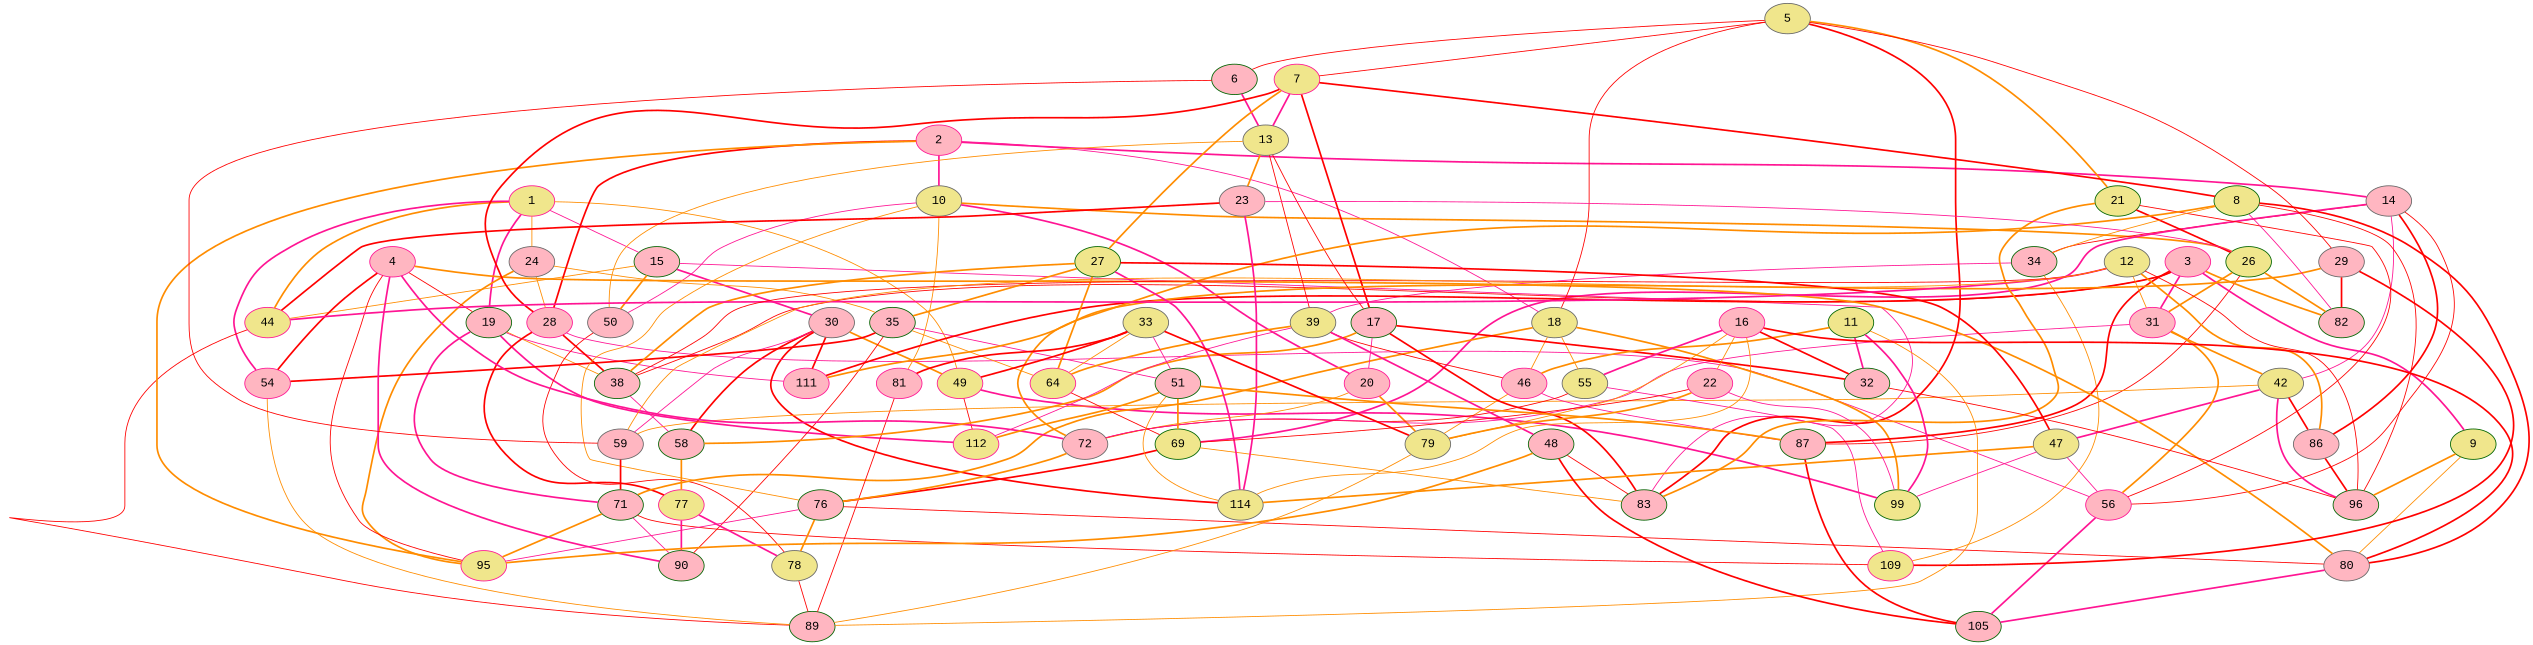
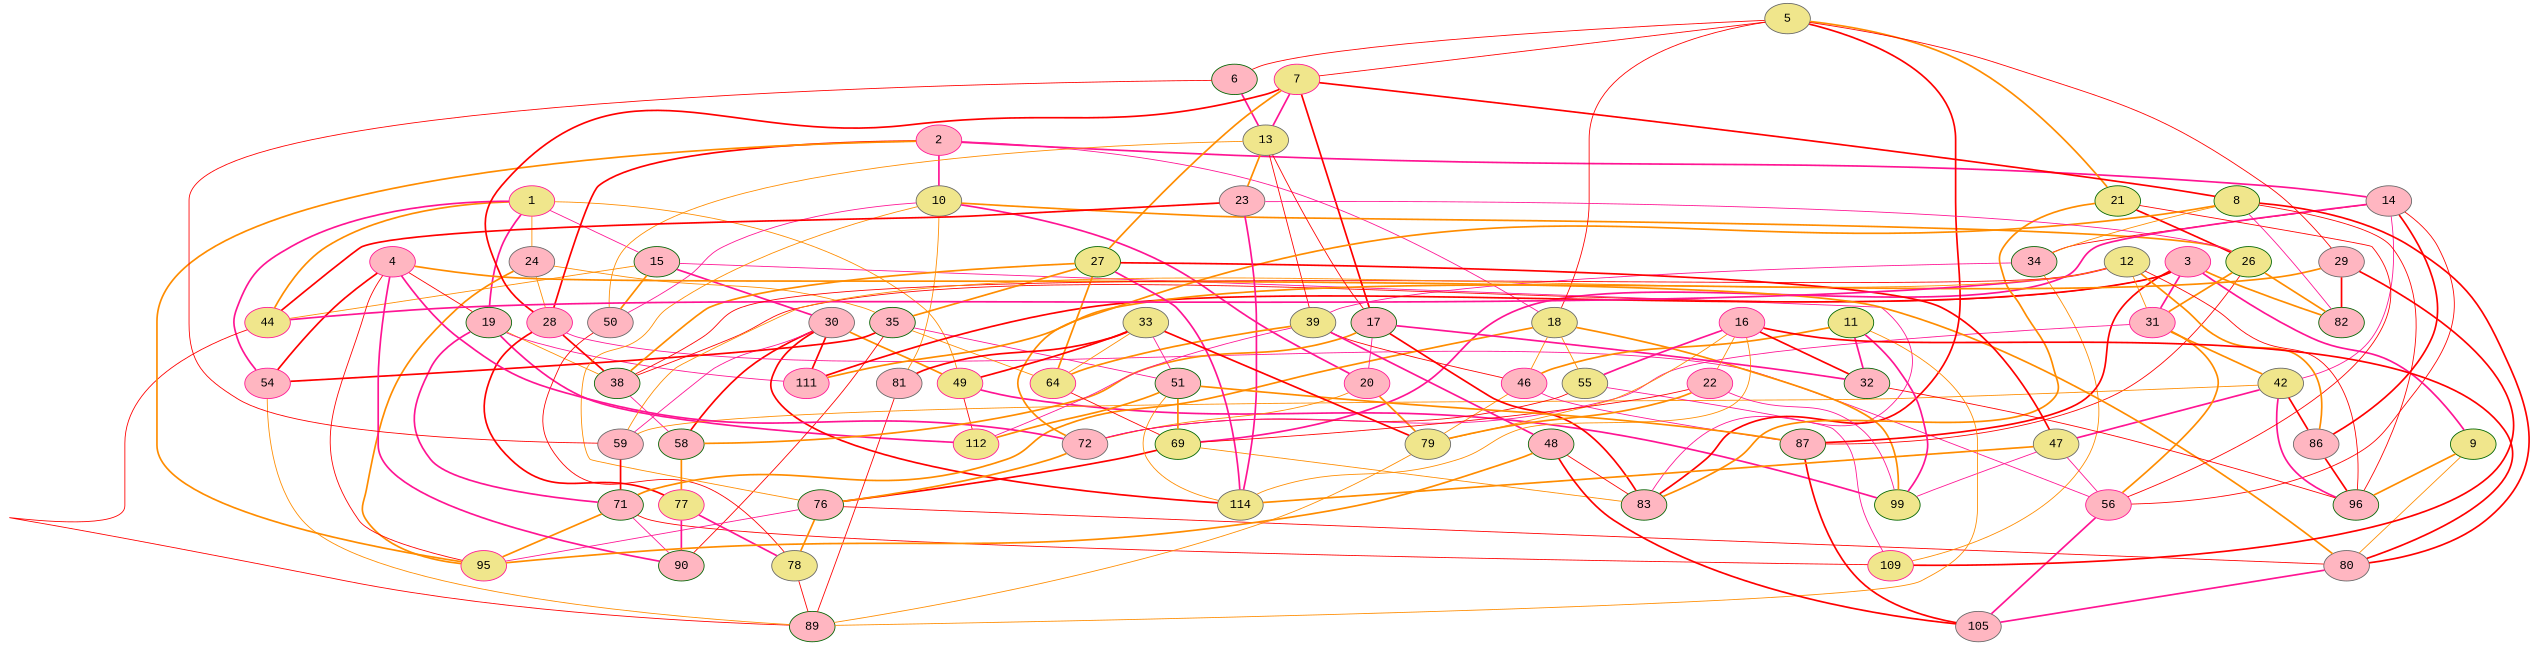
(1610, 349) -> (1610, 349)
(899, 383) -> (899, 383)
(1978, 627) -> (1978, 627)
